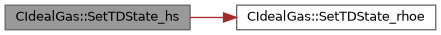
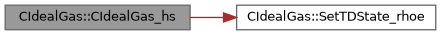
(98, 17) -> (98, 17)
